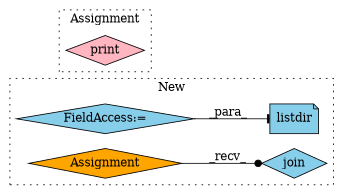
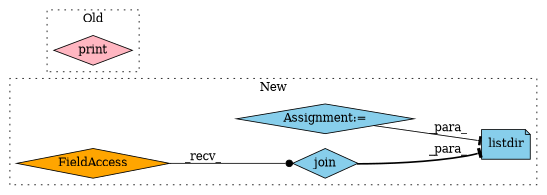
(105, 19) -> (93, 19)
(105, 119) -> (325, 119)
none -> (417, 162)
(105, 163) -> (93, 163)
